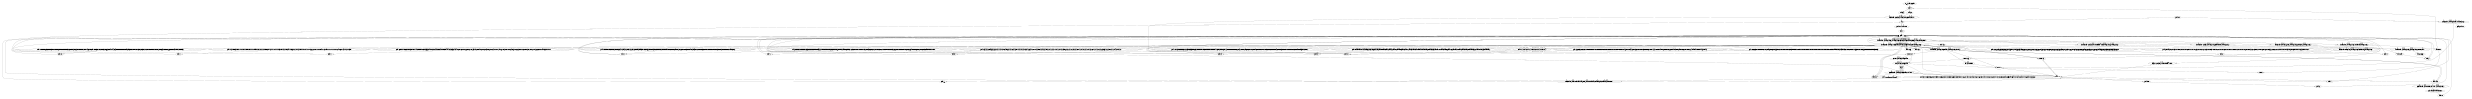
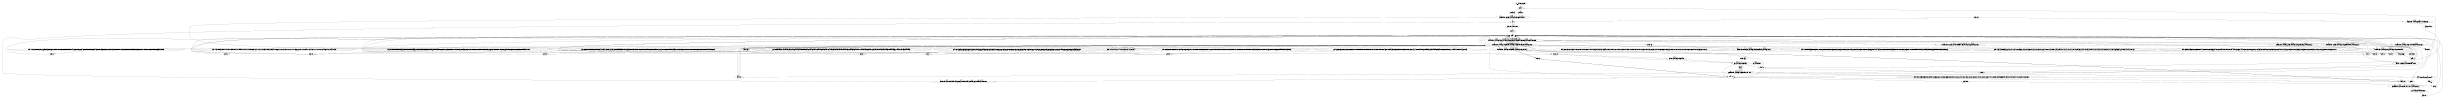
(1917, 50) -> none
